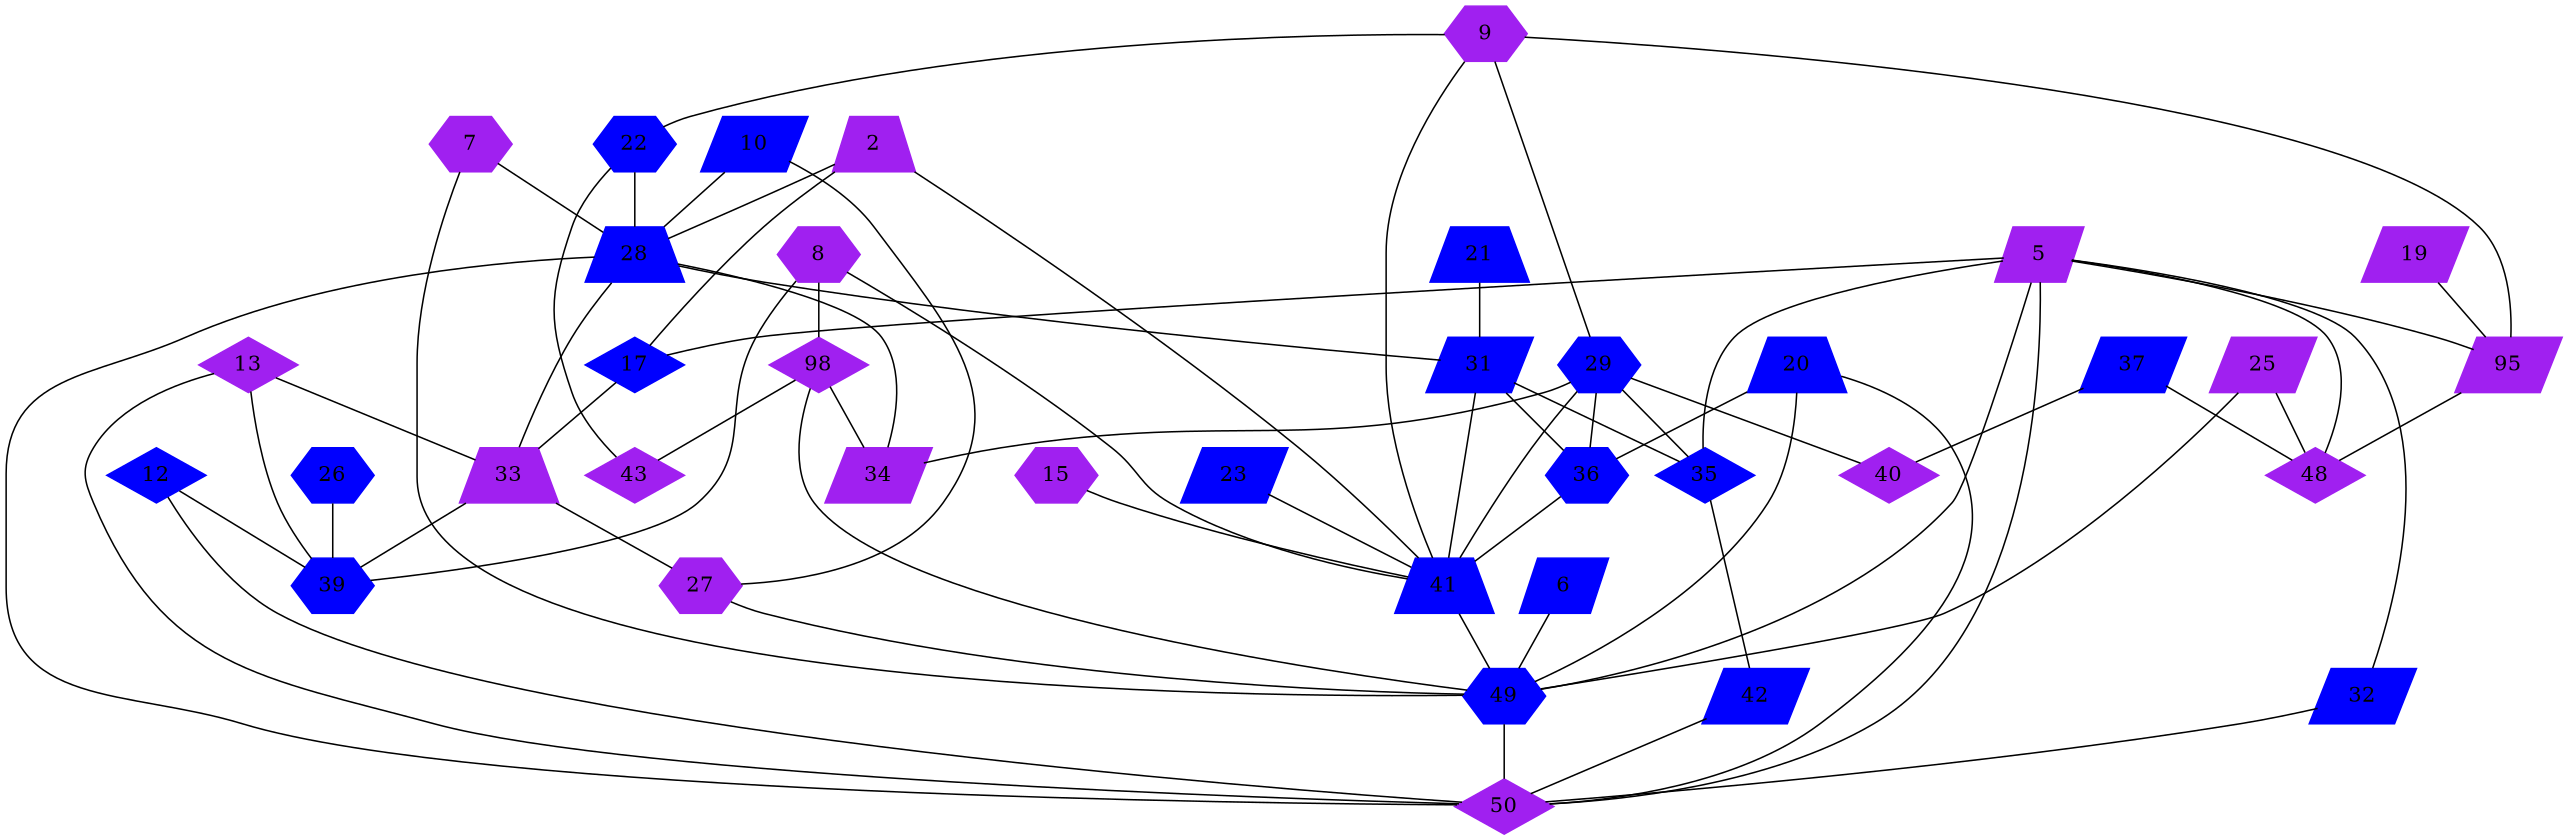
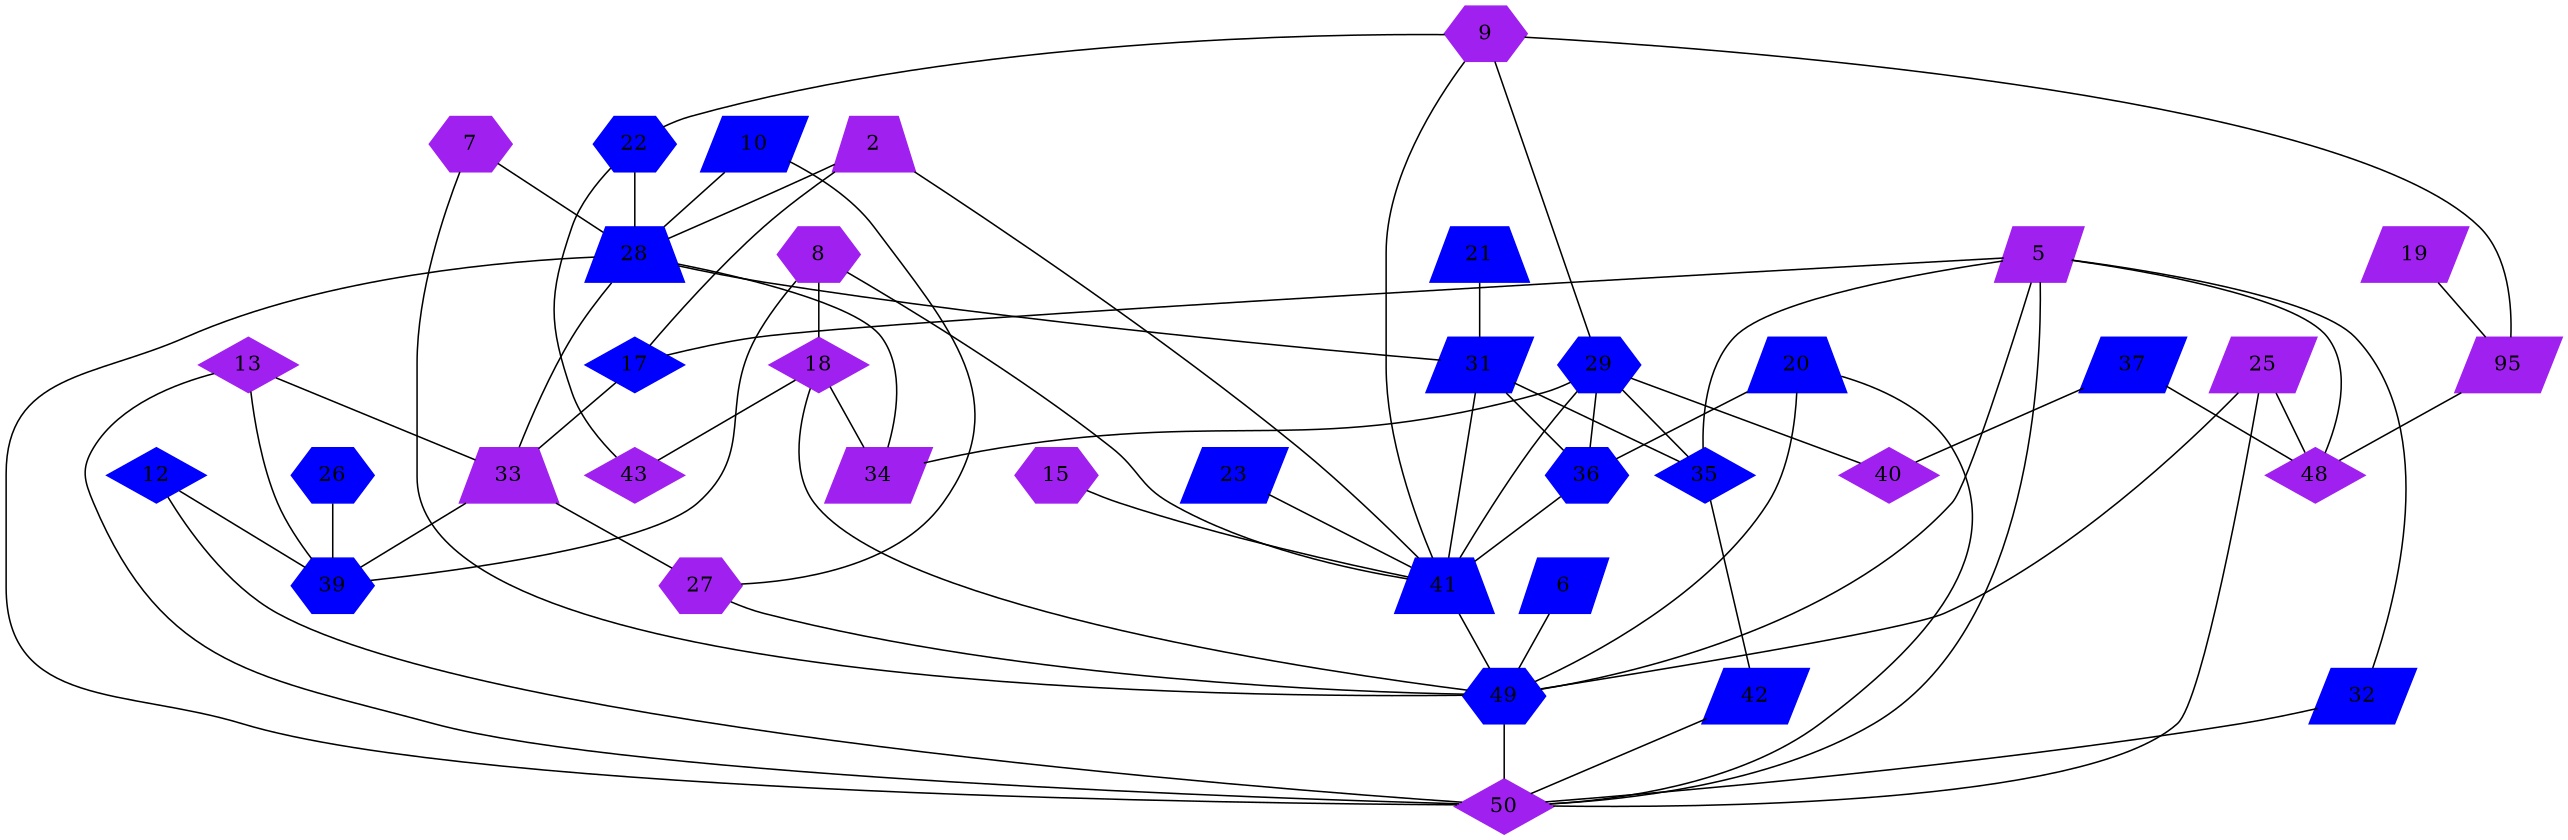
(2335, 312) -> none
(819, 365) -> (819, 365)
none -> (2040, 775)
